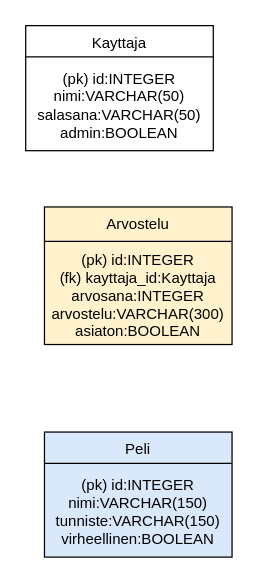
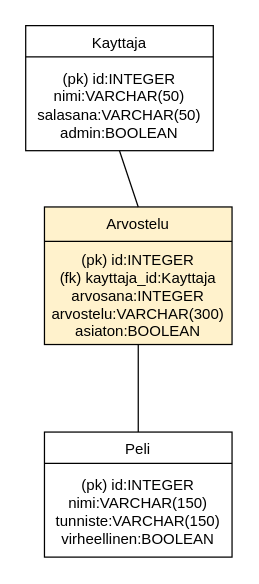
none -> (129, 179)
none -> (138, 389)
(138, 494) -> (138, 494)
